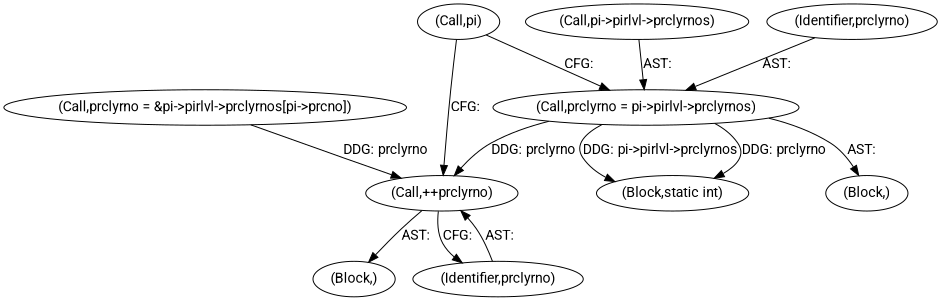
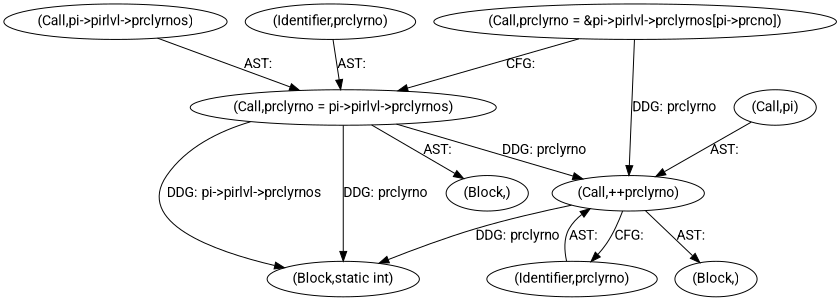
(543, 61) -> (493, 63)
(467, 107) -> (727, 150)
none -> (479, 228)
